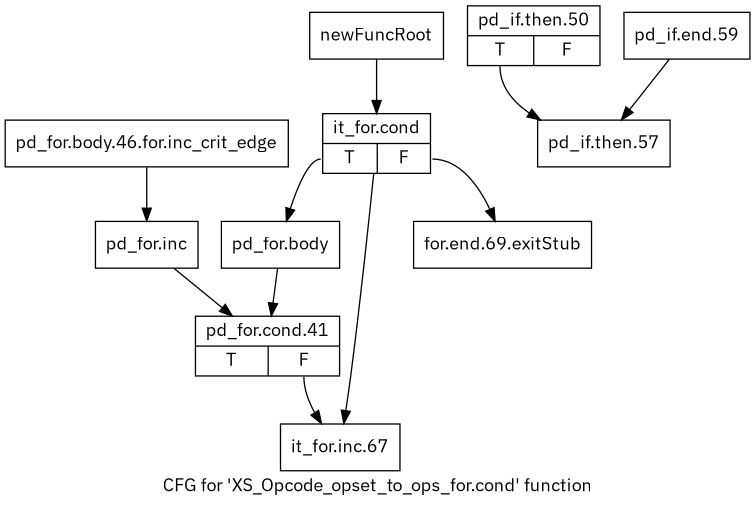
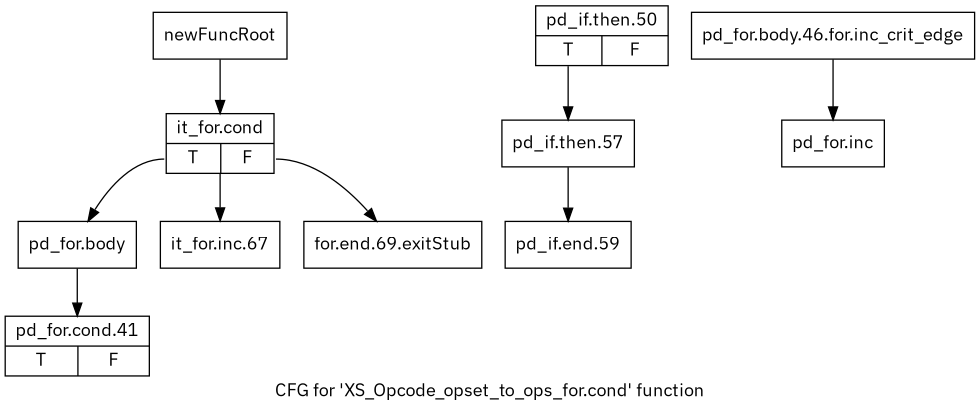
(649, 85) -> (568, 187)
(198, 288) -> none
(307, 395) -> none
